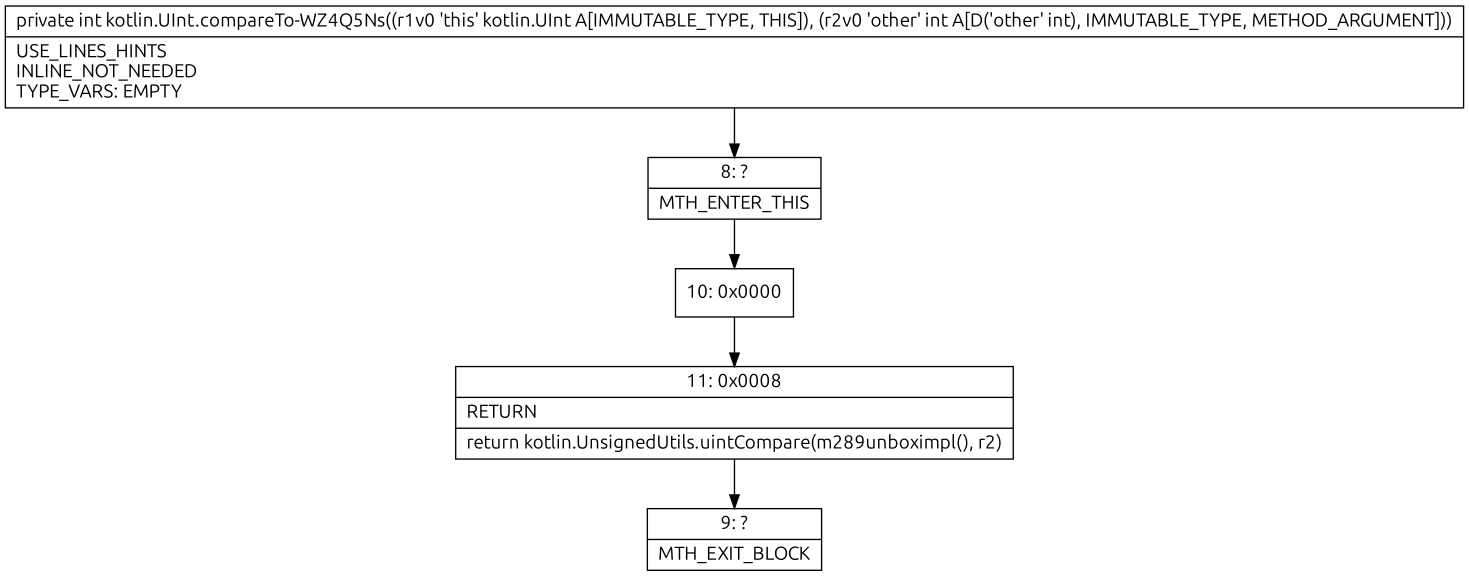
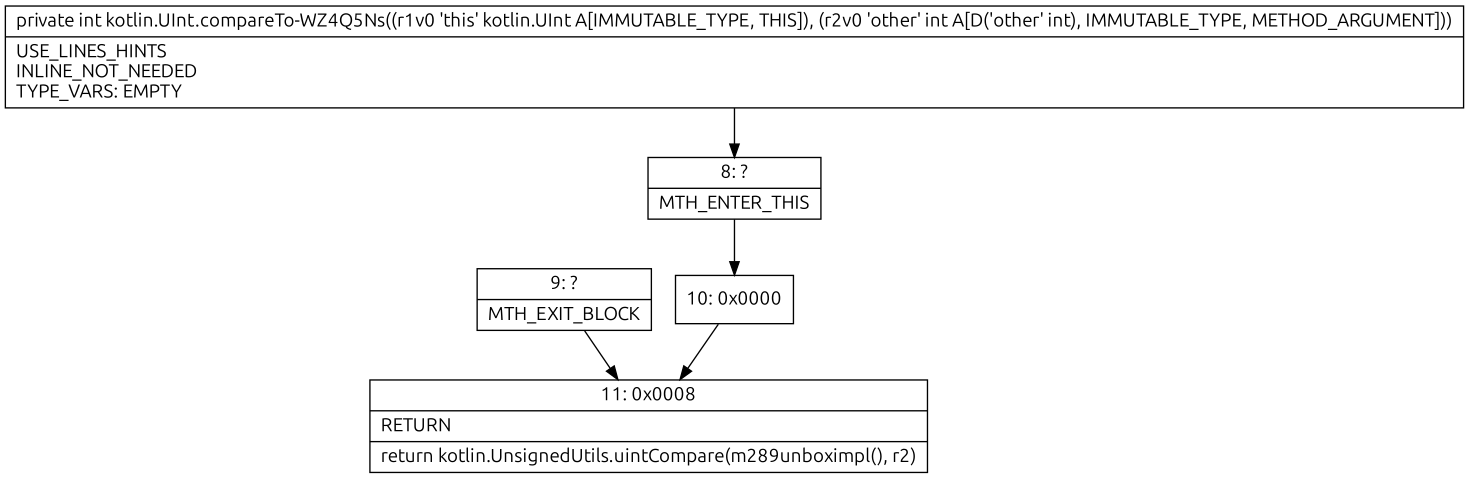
(734, 477) -> (597, 350)
